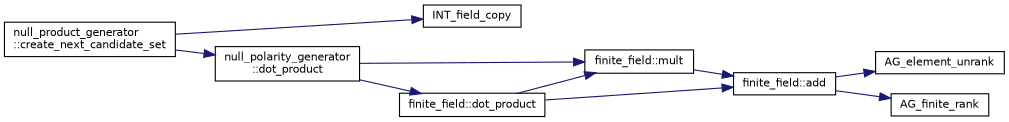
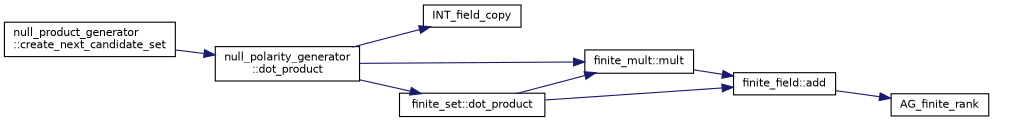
(293, 27) -> (386, 38)
(639, 62) -> (639, 62)
(940, 63) -> none
(472, 105) -> (472, 105)
